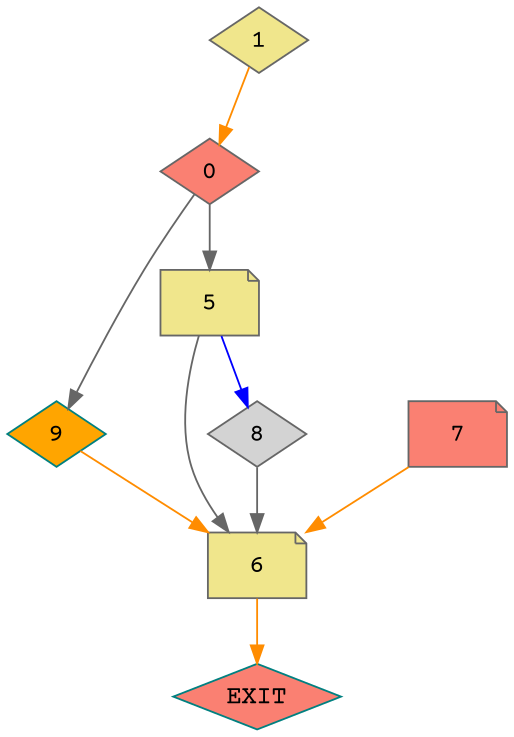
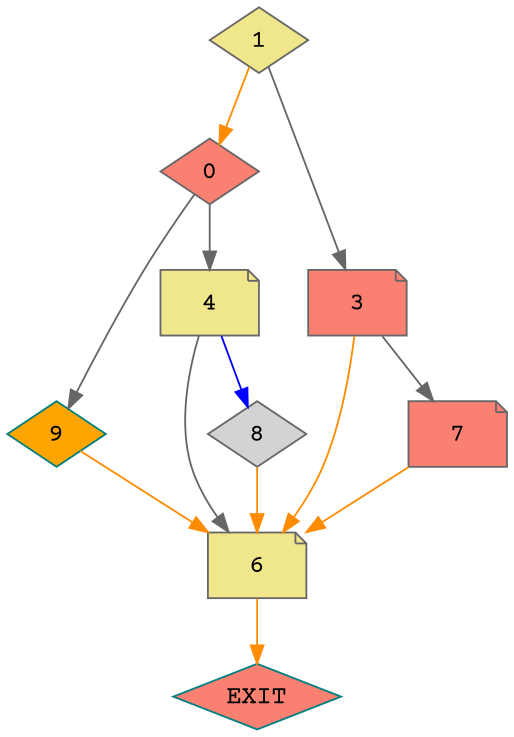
(210, 303) -> (210, 303)
none -> (357, 303)
(257, 491) -> (257, 491)
